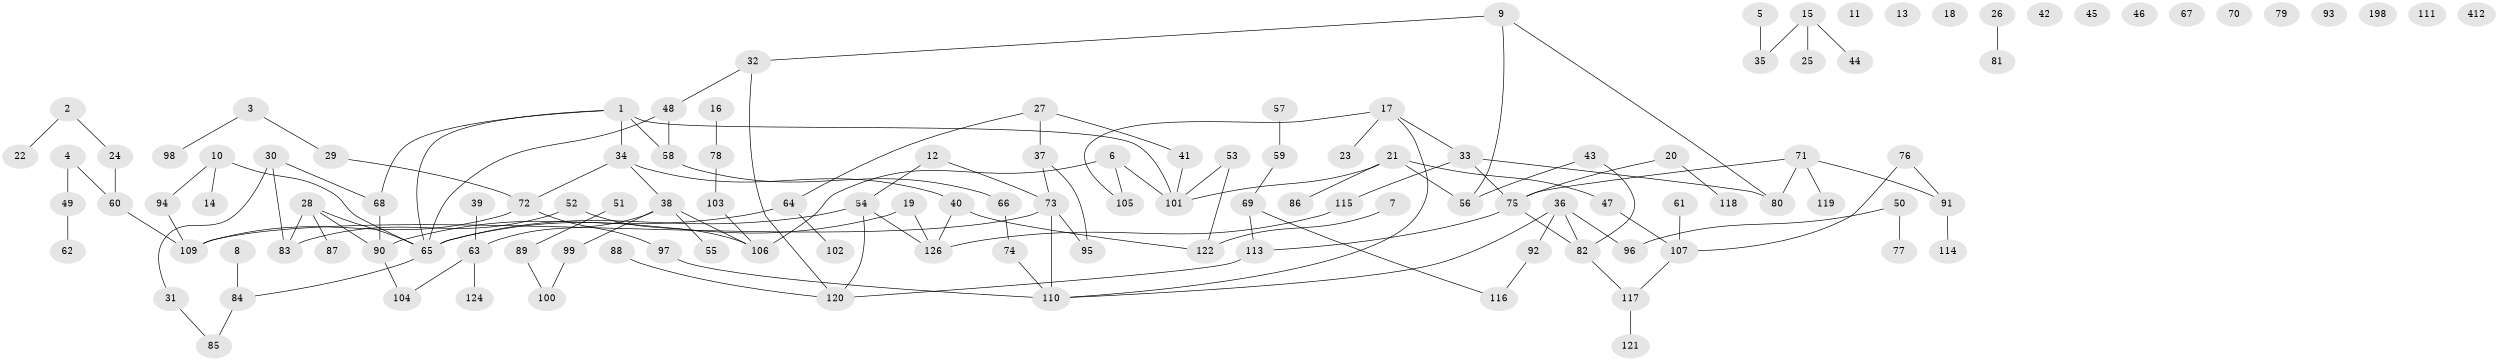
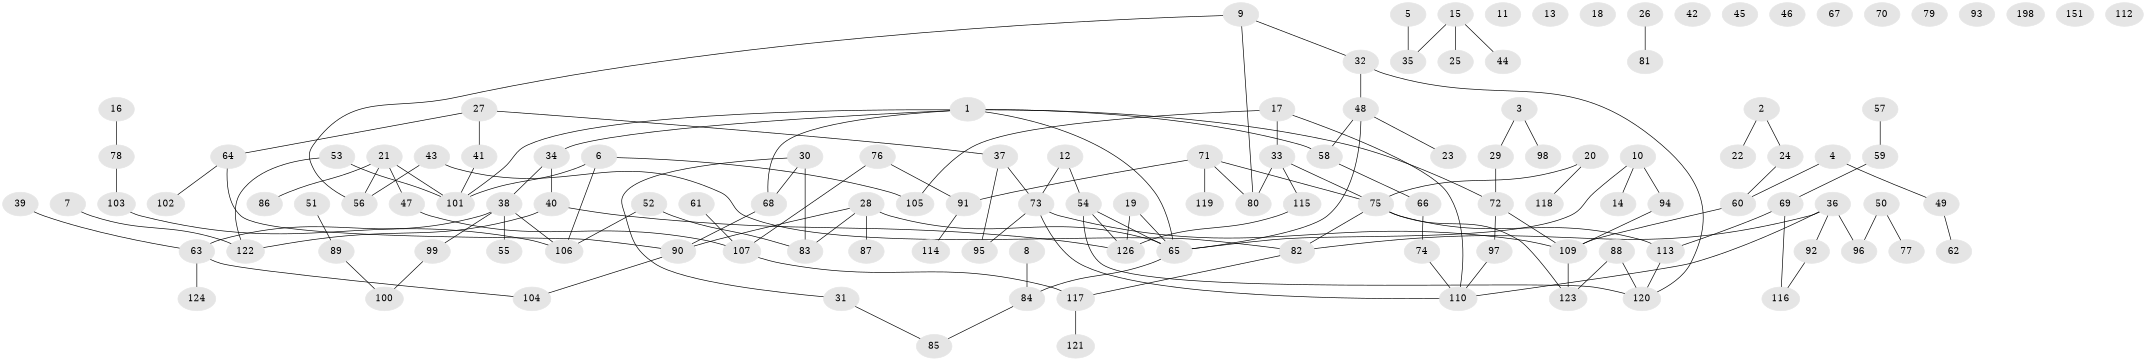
(2427, 14) -> (2075, 14)
(2477, 14) -> (2124, 14)
(1366, 133) -> (1404, 133)
(573, 180) -> (1239, 125)
none -> (1568, 299)
